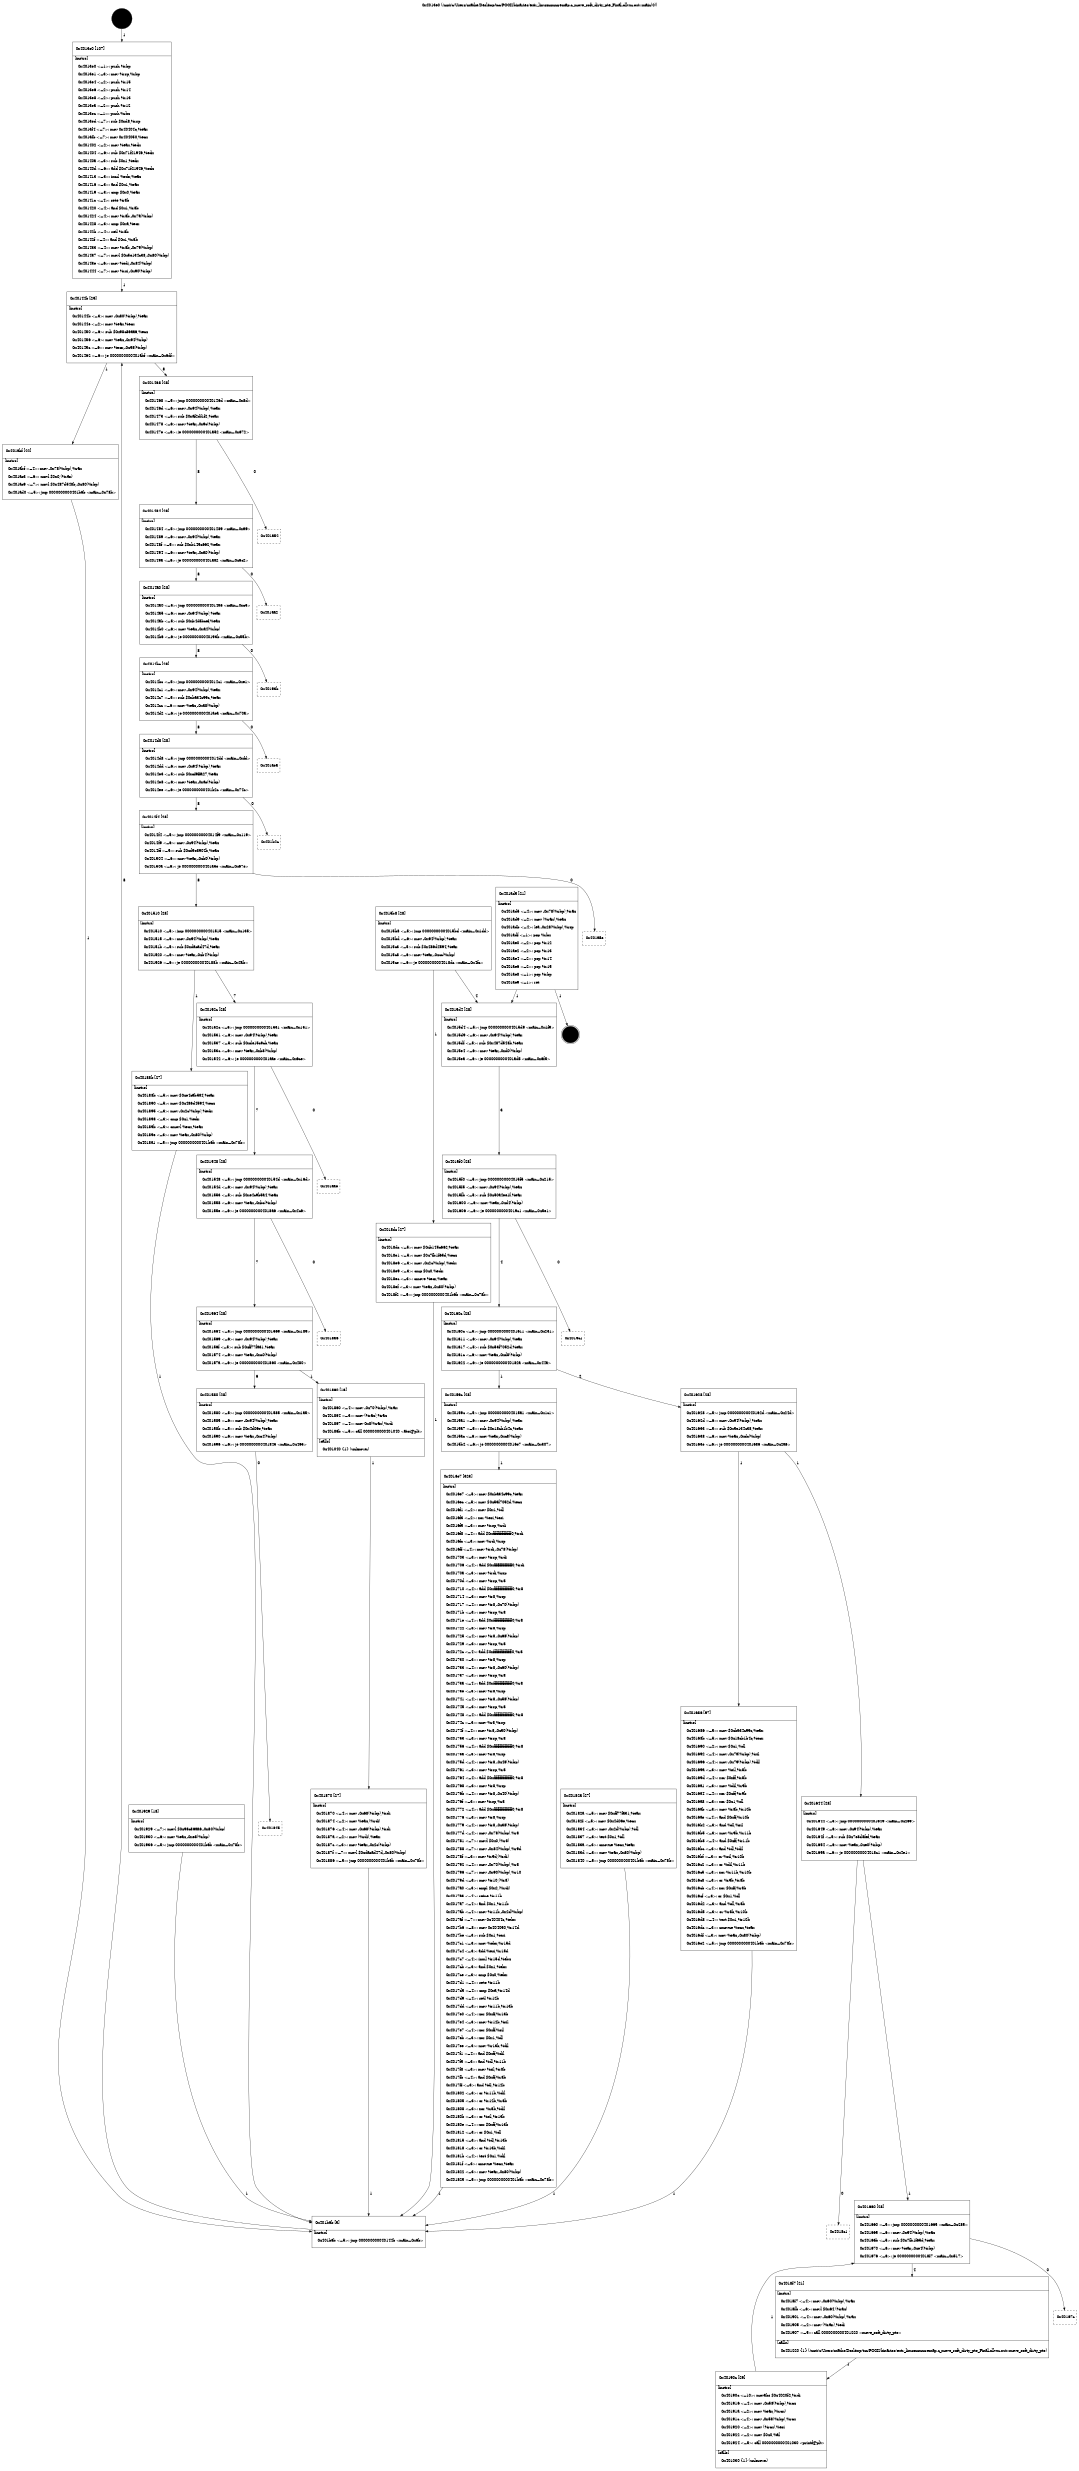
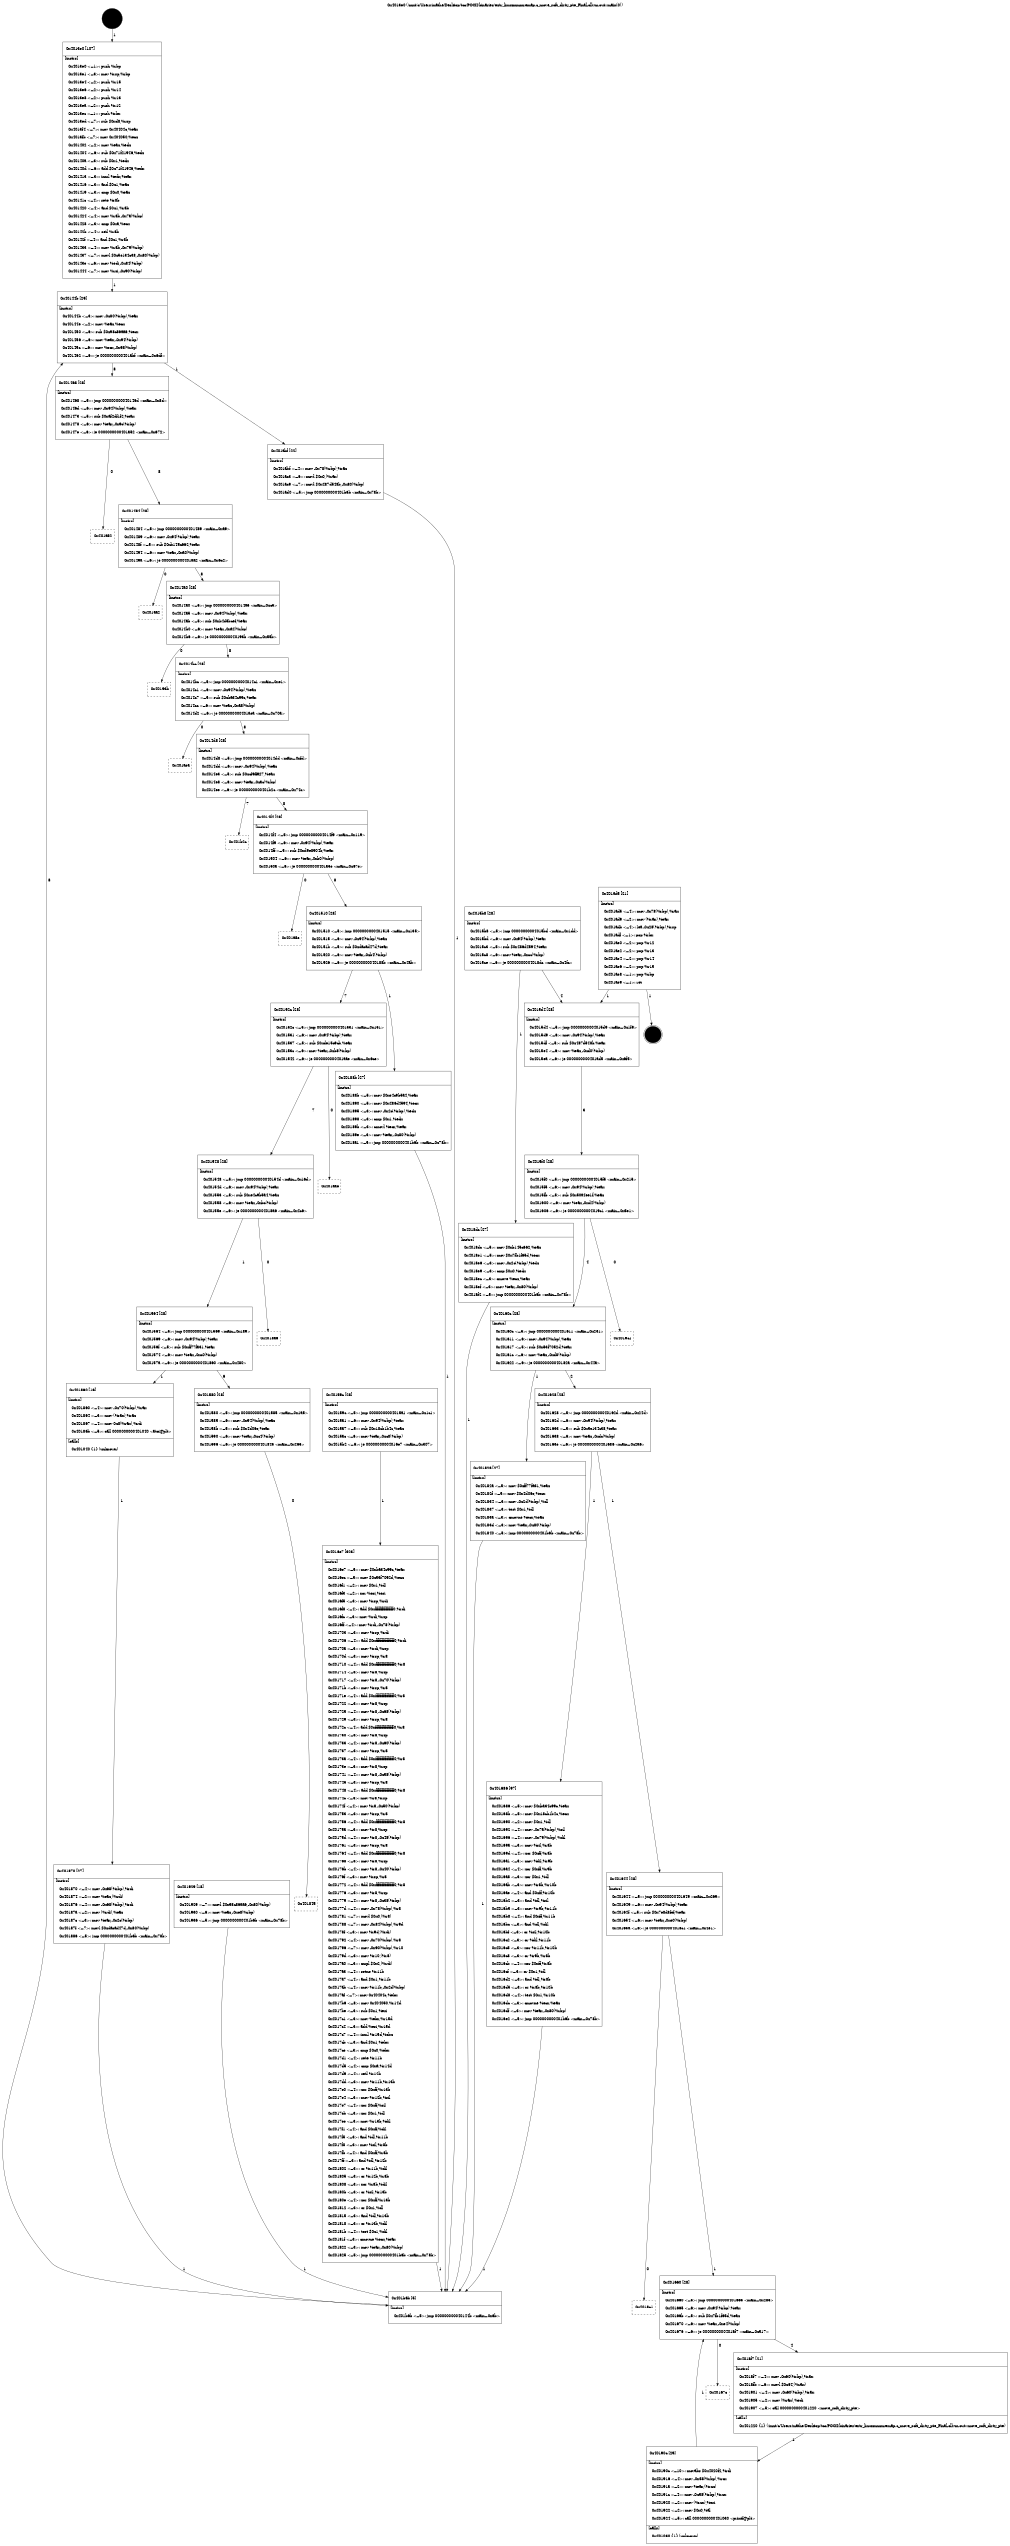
(252, 804) -> (247, 804)
(256, 1263) -> (243, 1263)
(499, 1378) -> (528, 1414)
